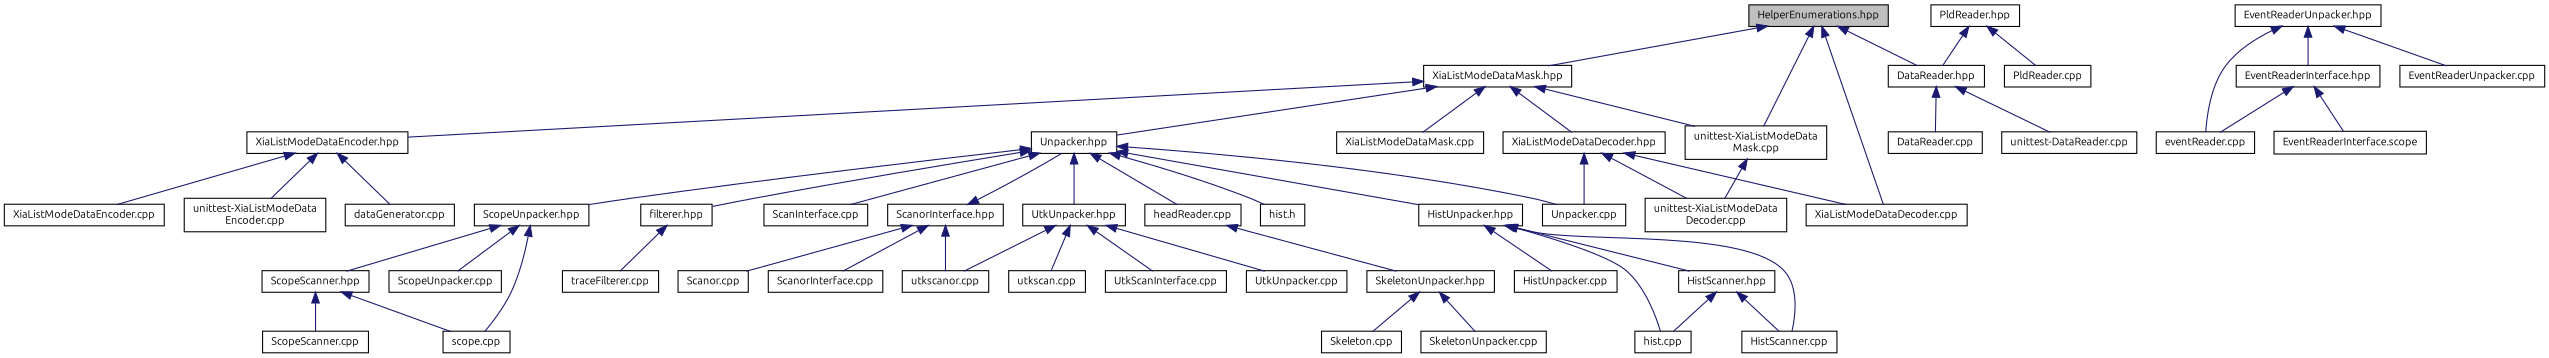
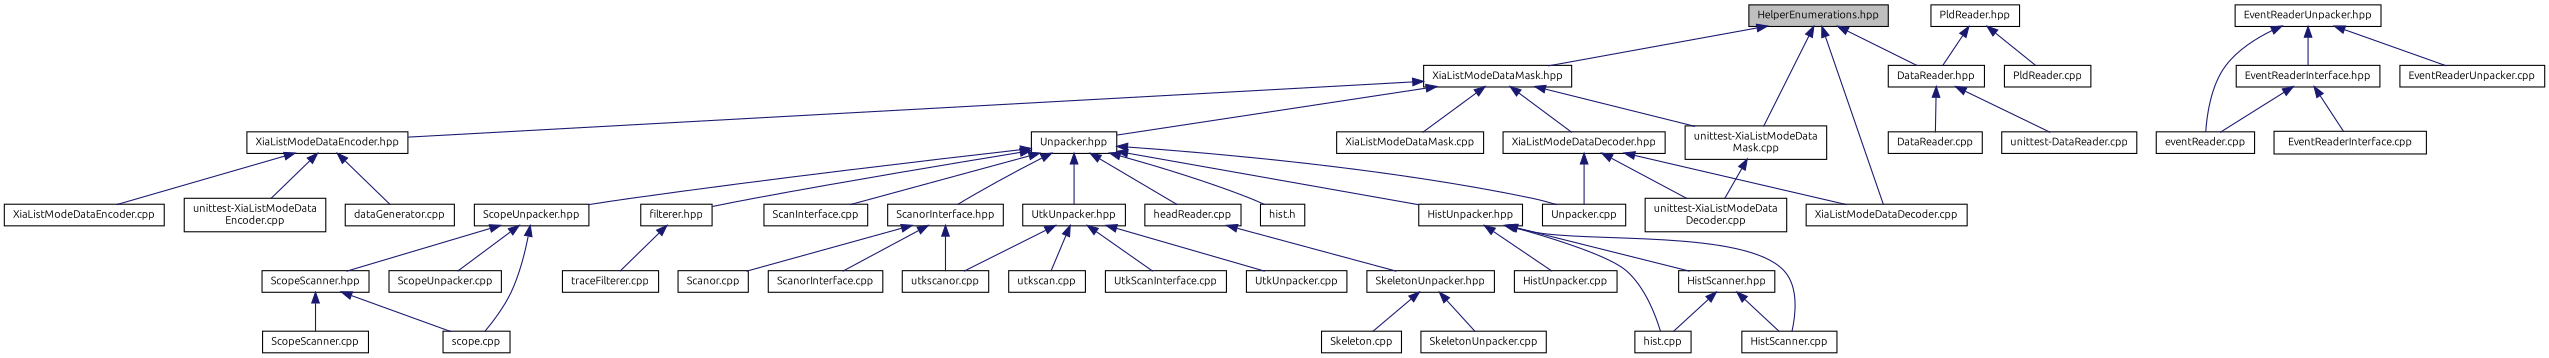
(2350, 143) -> (2350, 143)
(1020, 177) -> (999, 181)
